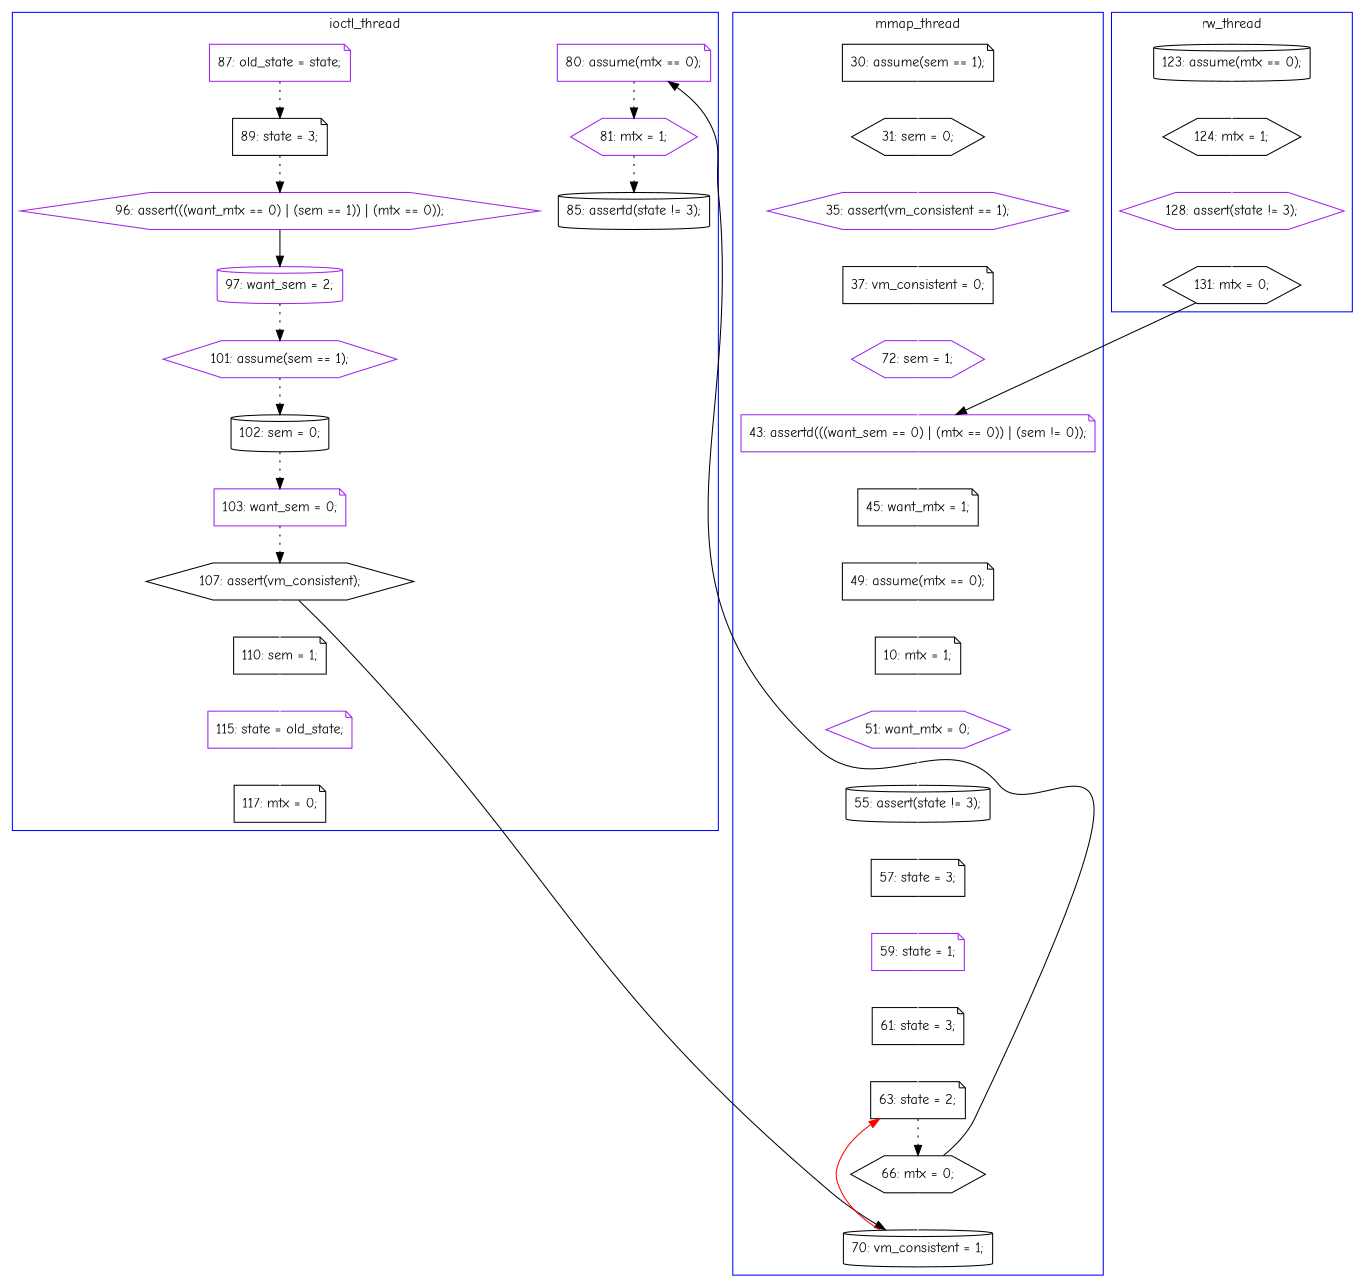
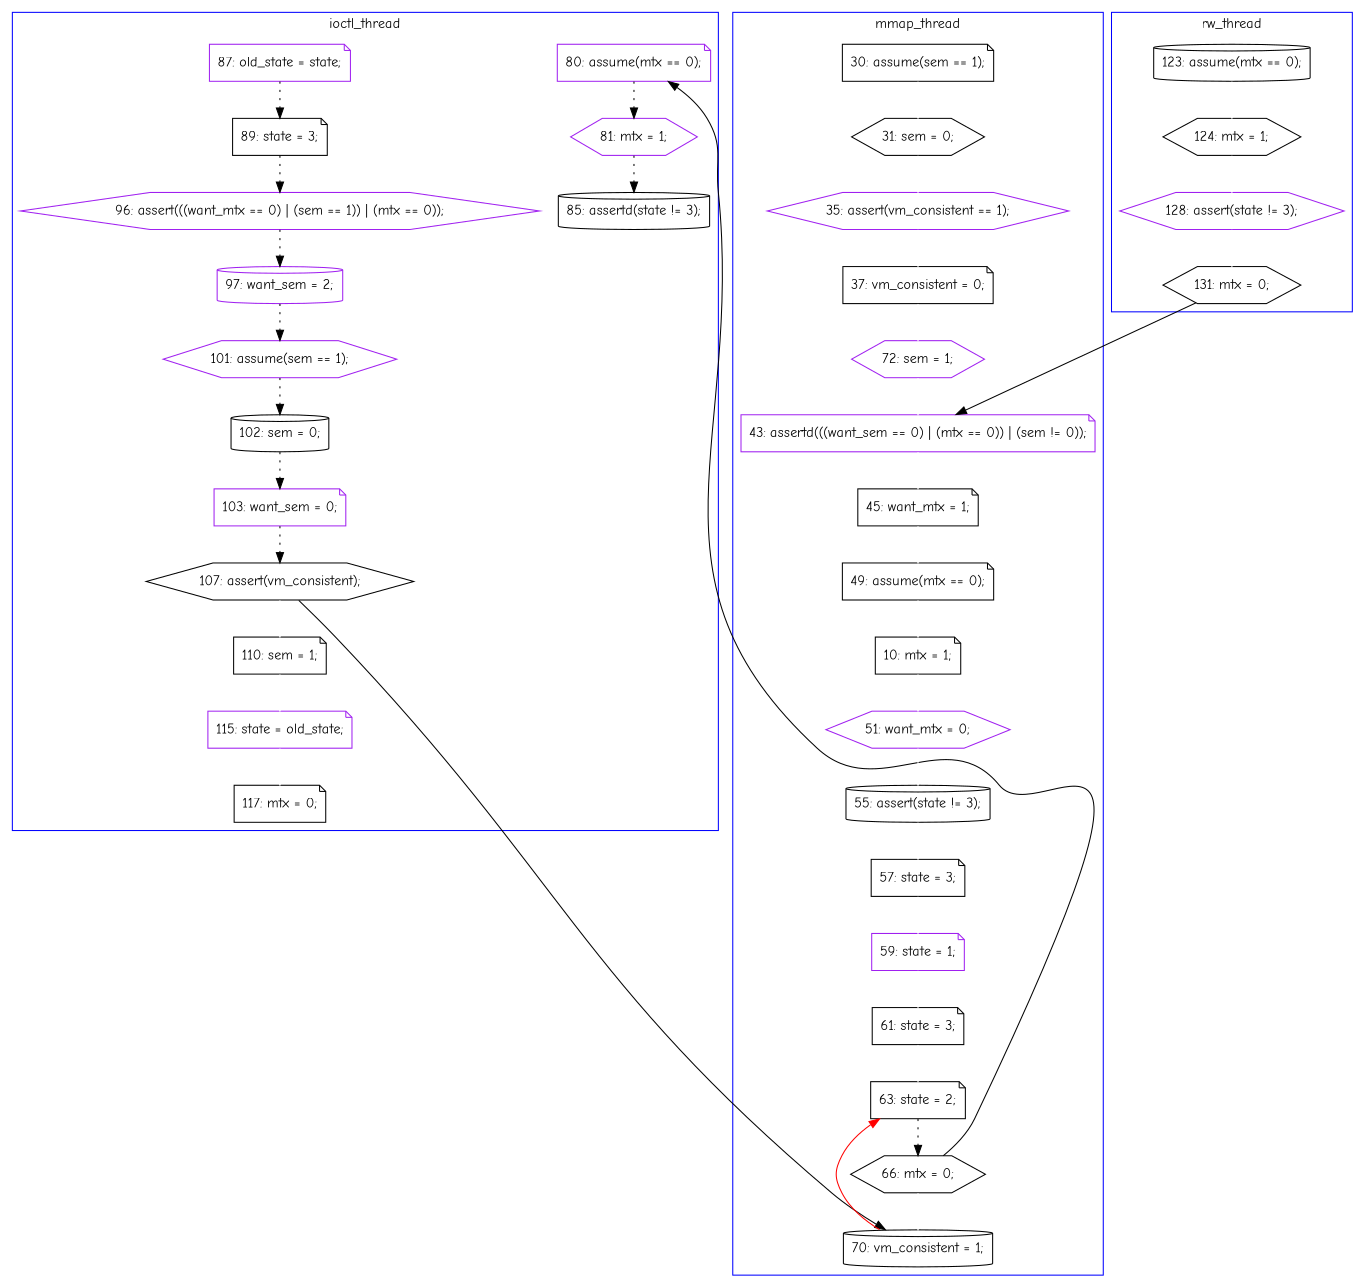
(280, 243) -> (280, 243)
